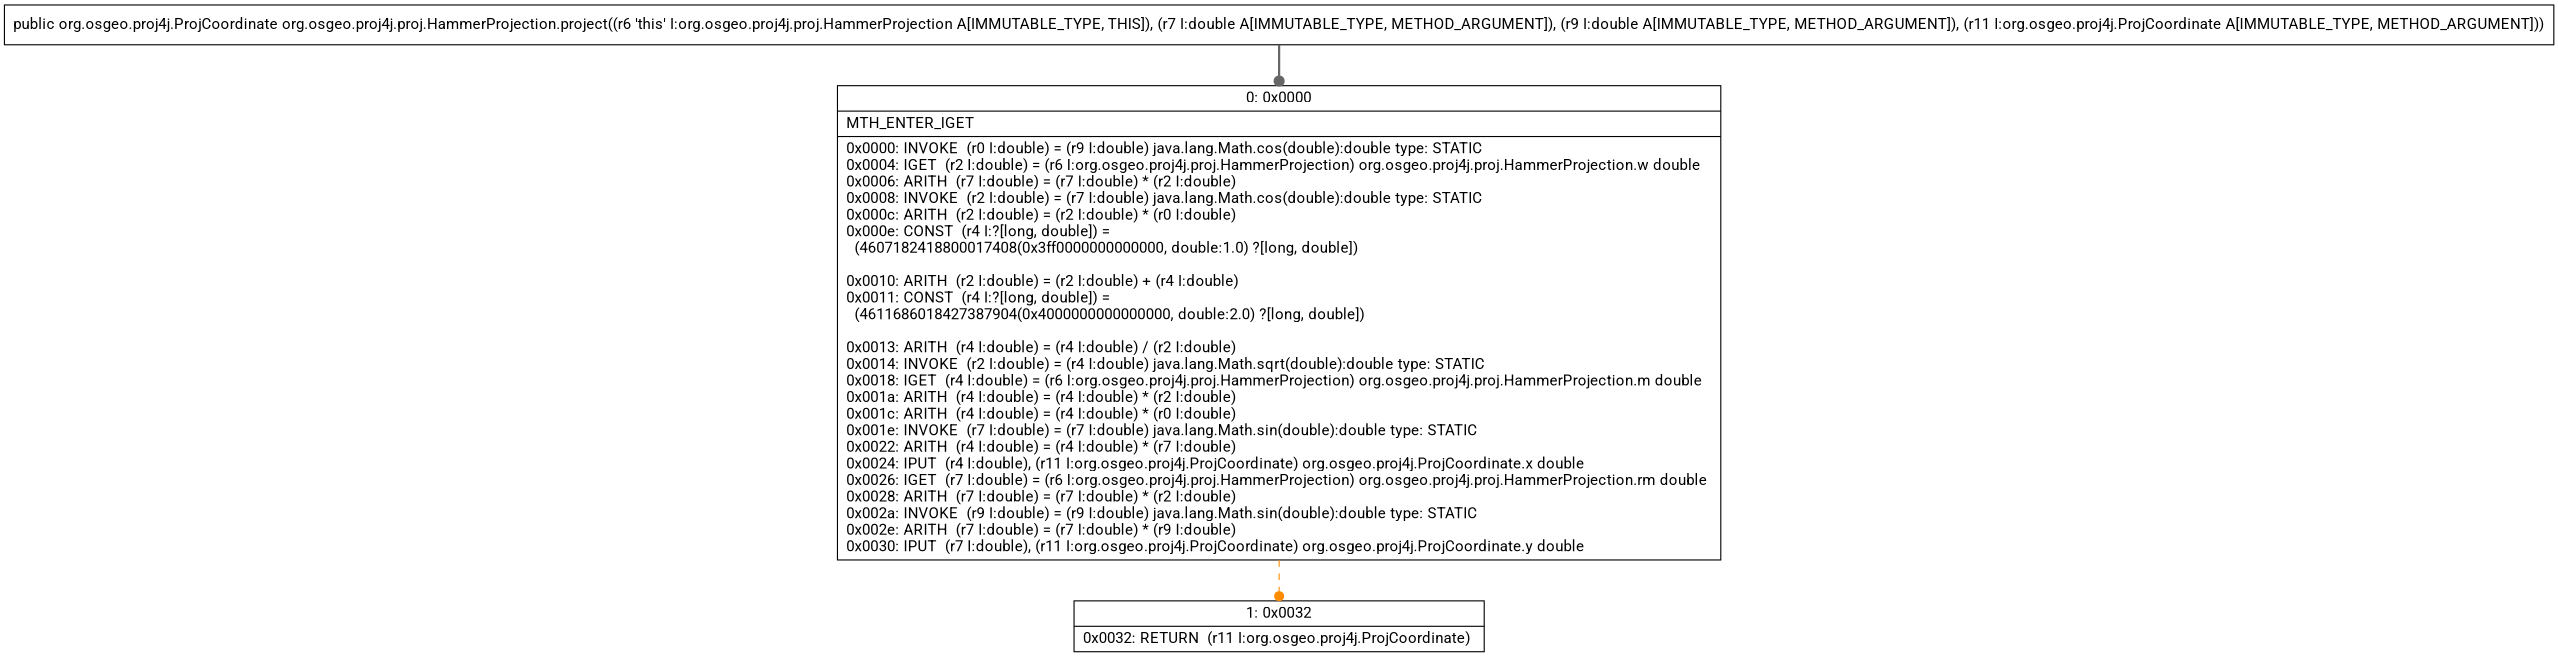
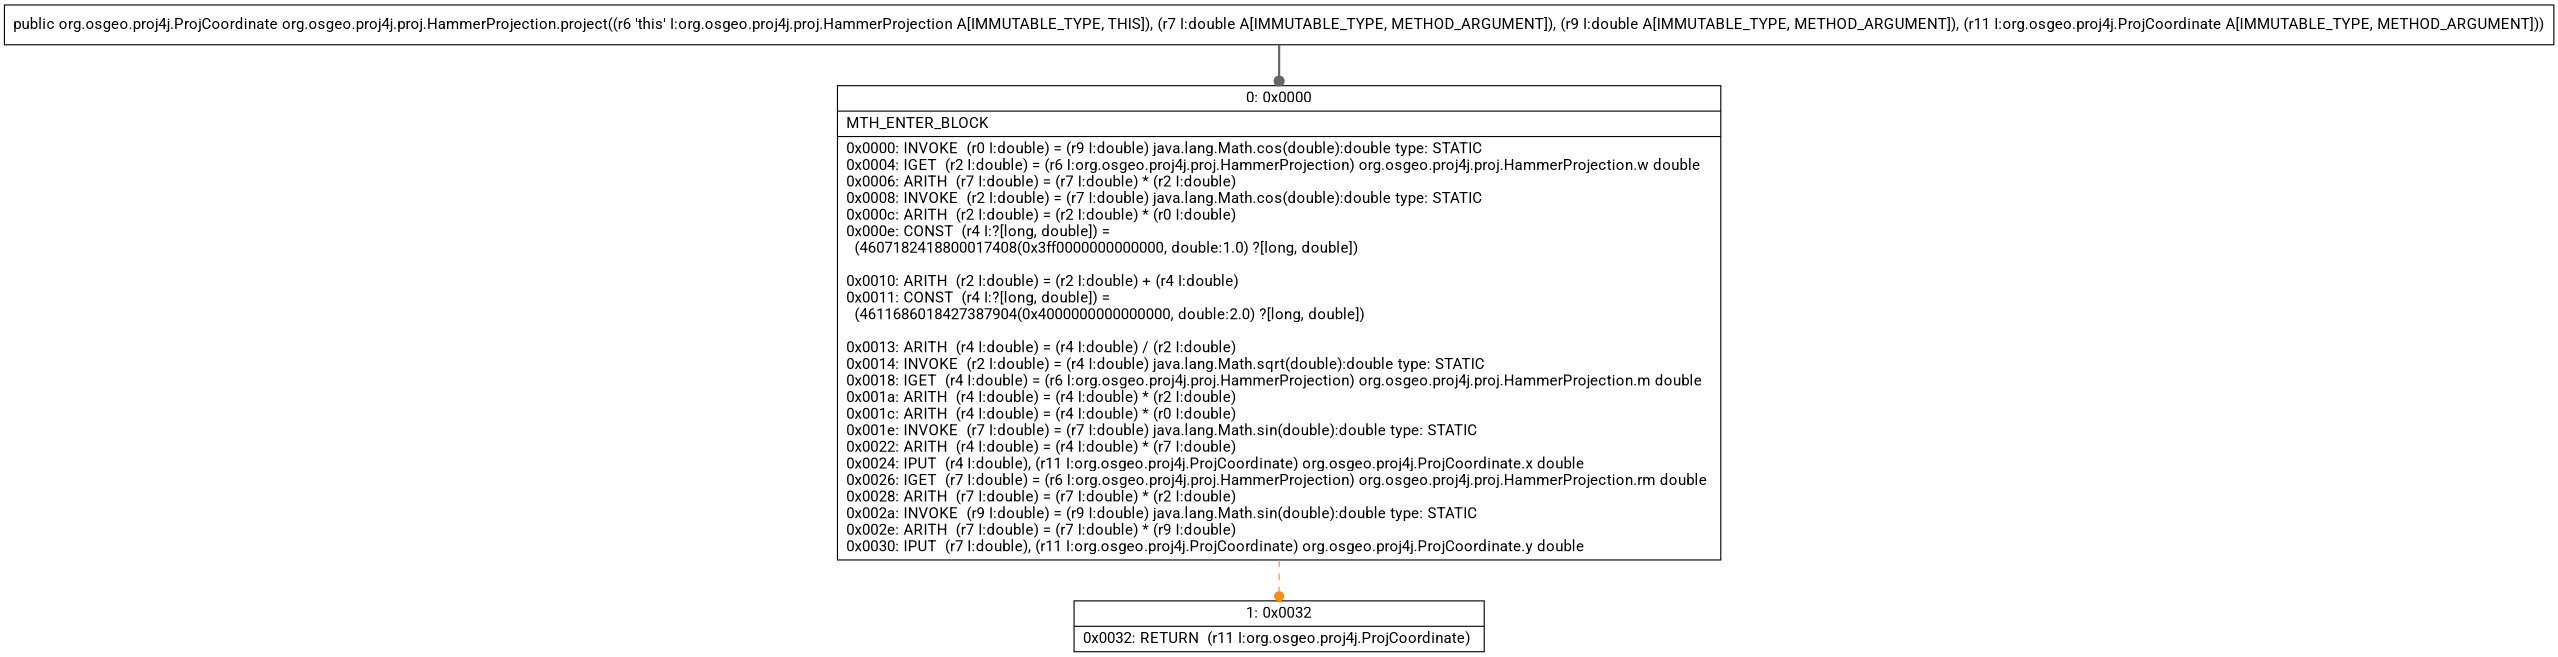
(910, 123) -> (918, 123)
